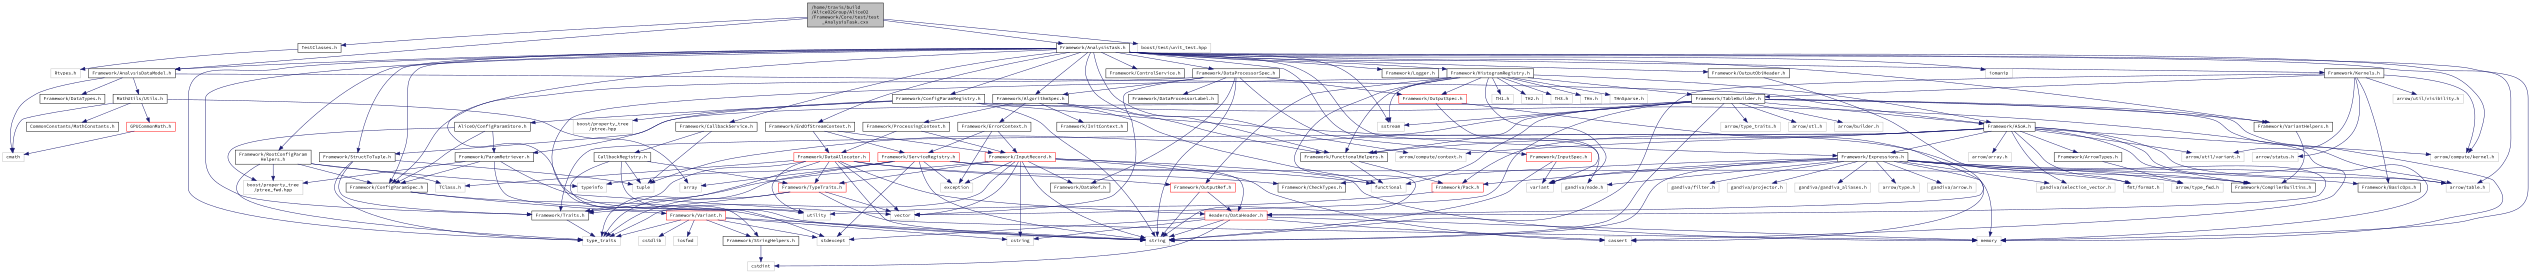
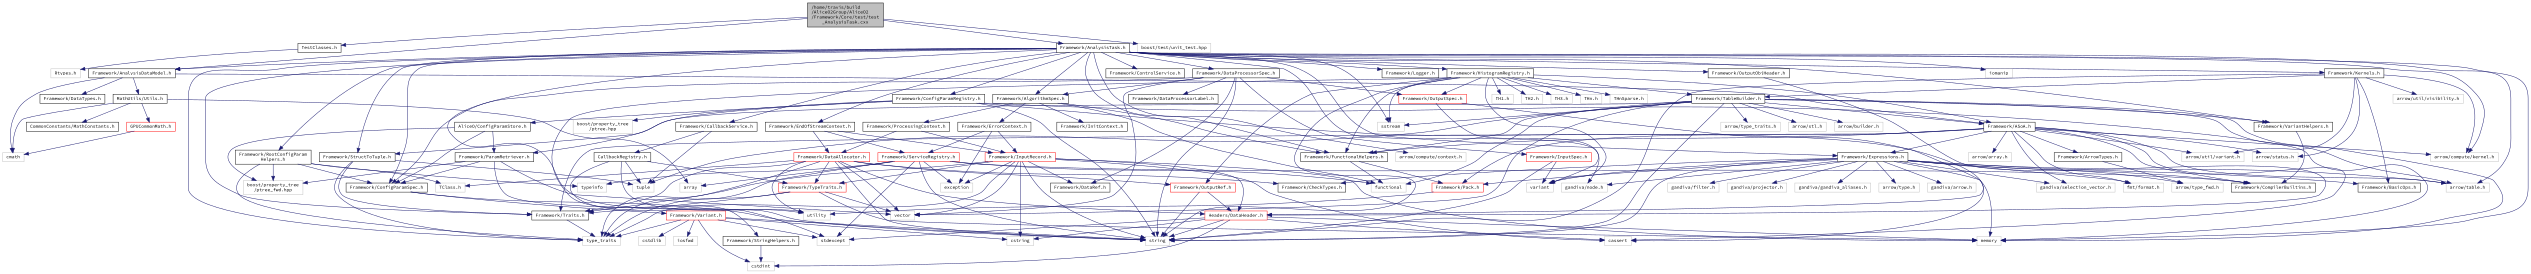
(1676, 142) -> (2191, 142)
(726, 227) -> (718, 244)
